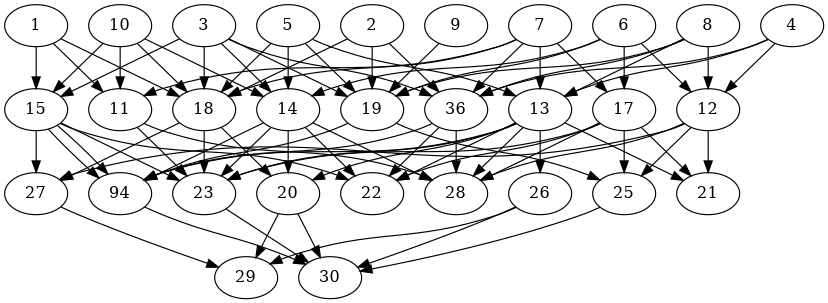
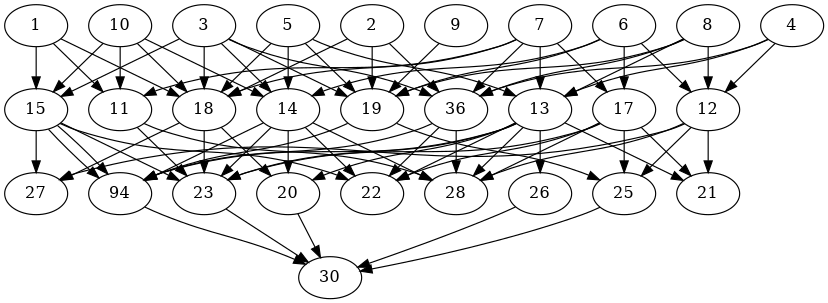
(246, 278) -> none
